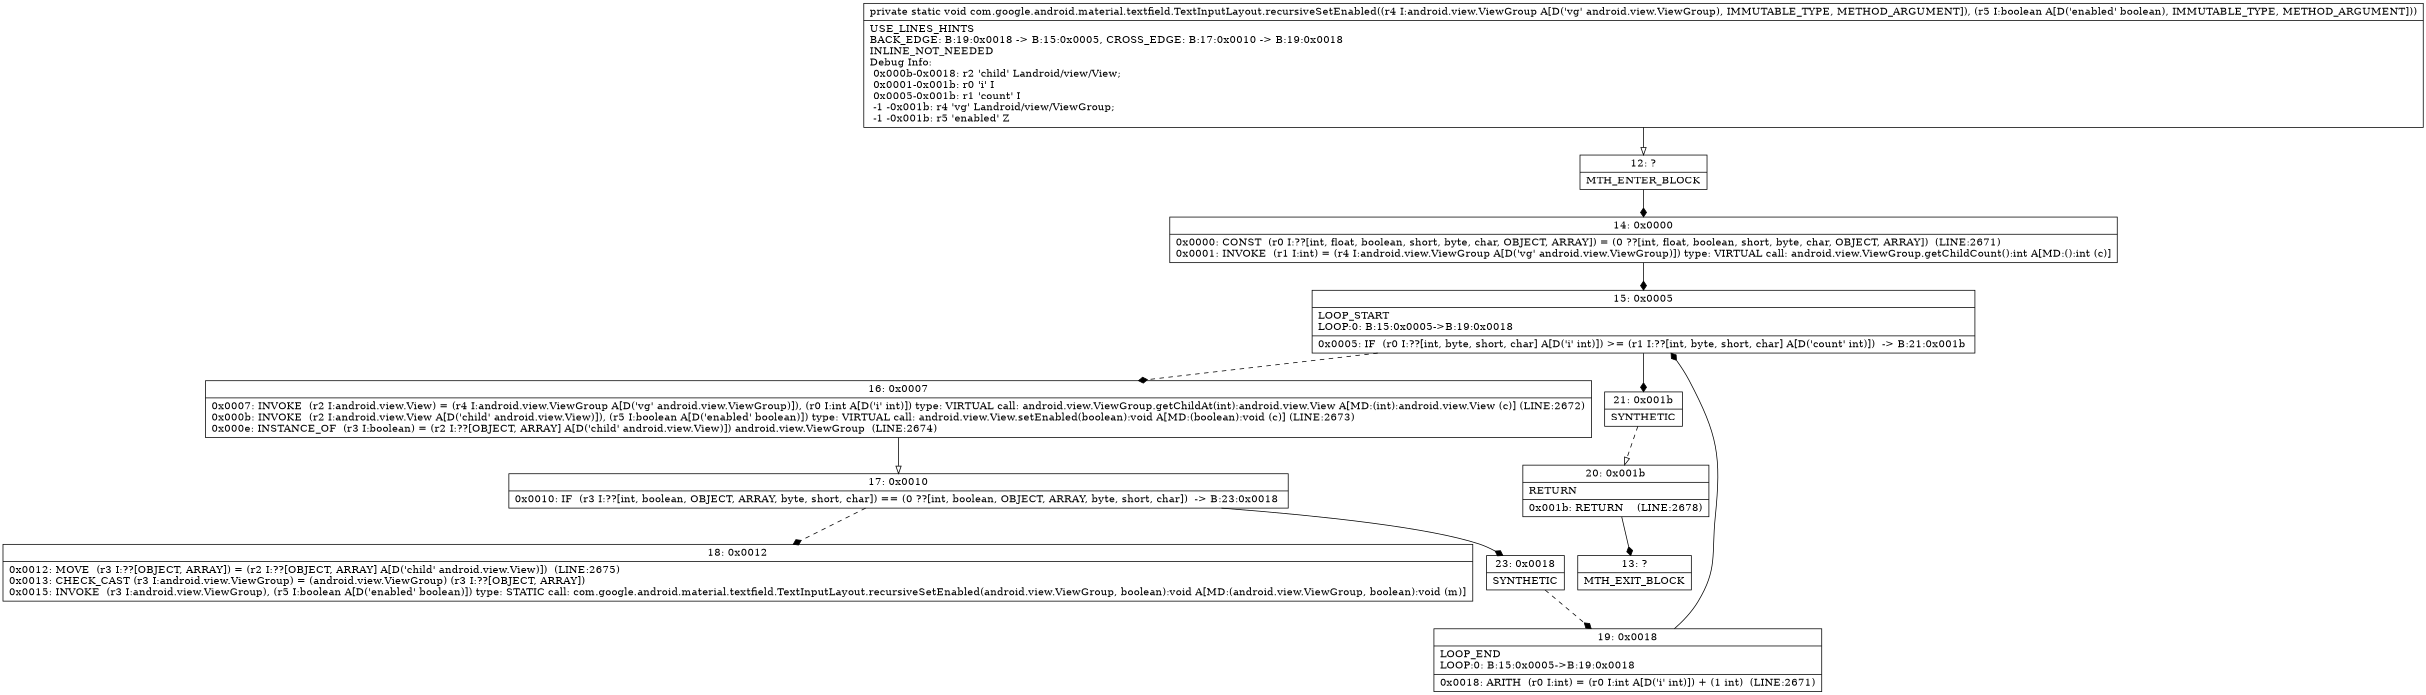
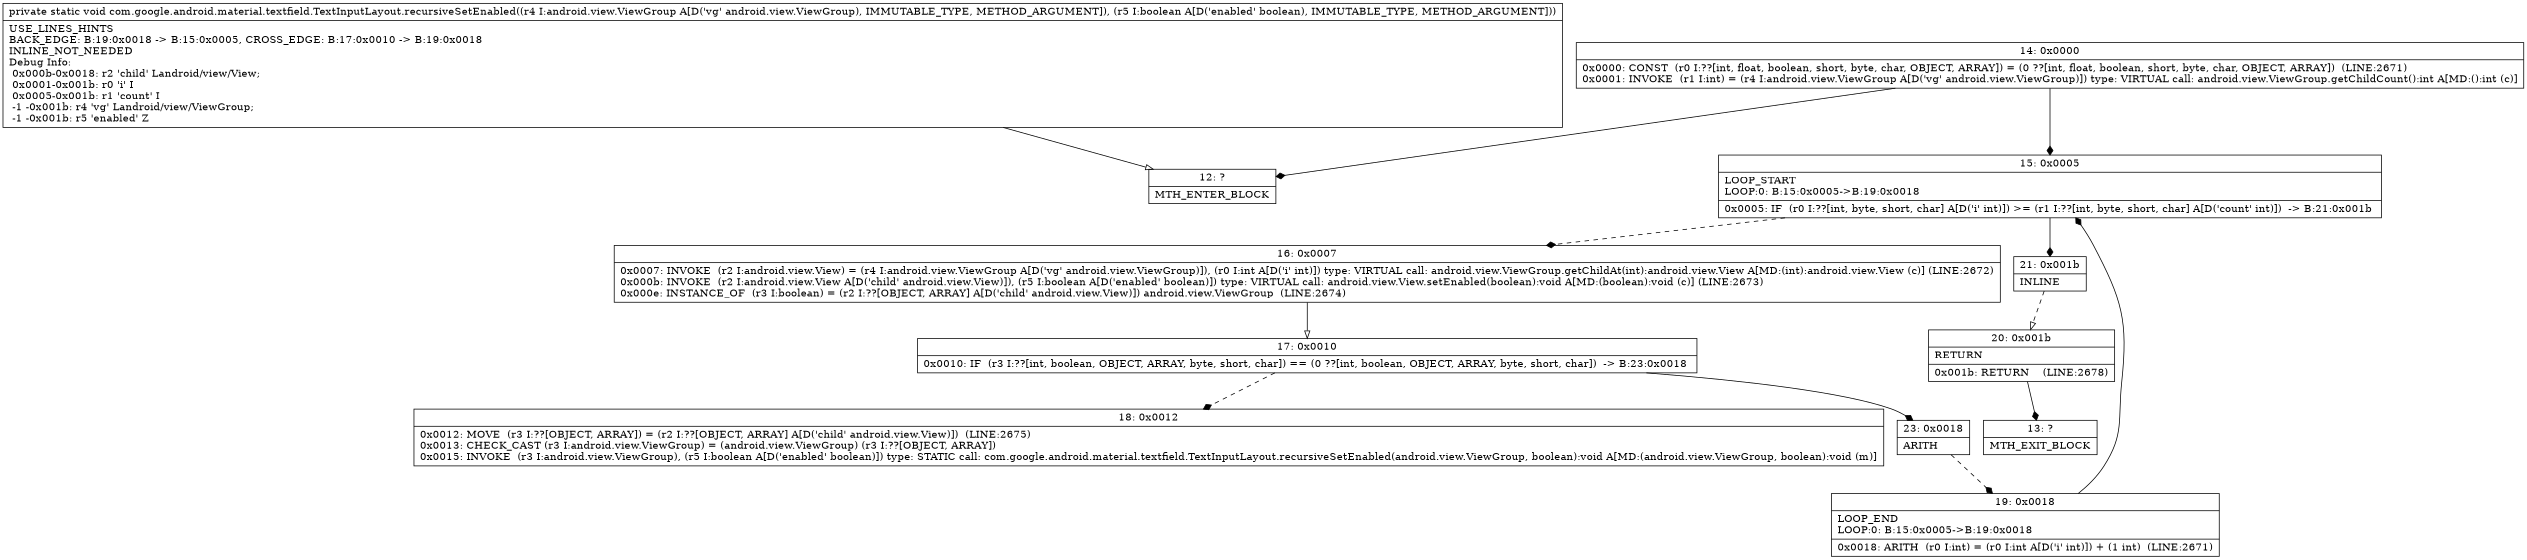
(1644, 199) -> (1590, 132)
(1644, 417) -> (2040, 282)
(1525, 581) -> (1921, 446)
